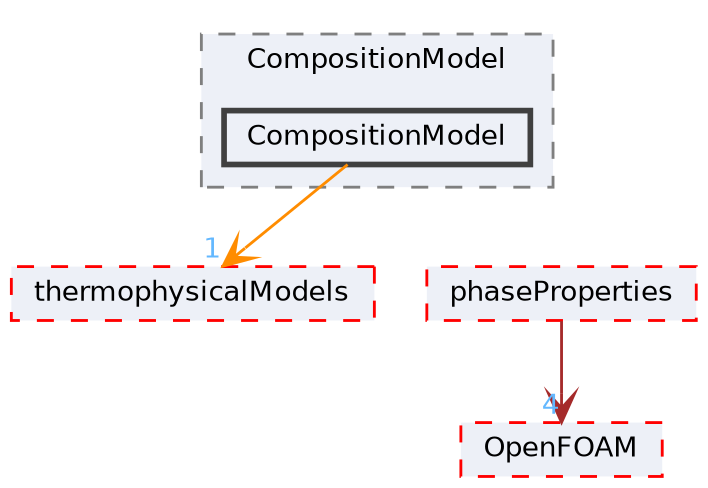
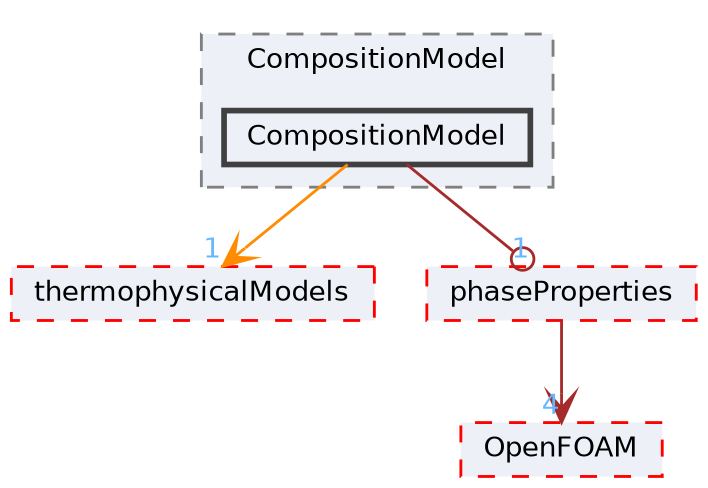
none -> (460, 208)
